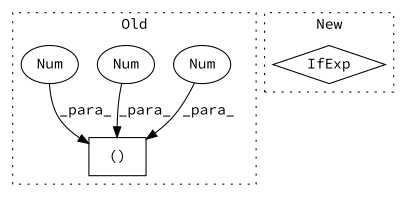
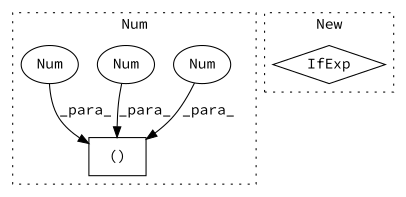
(134, 25) -> (134, 25)
